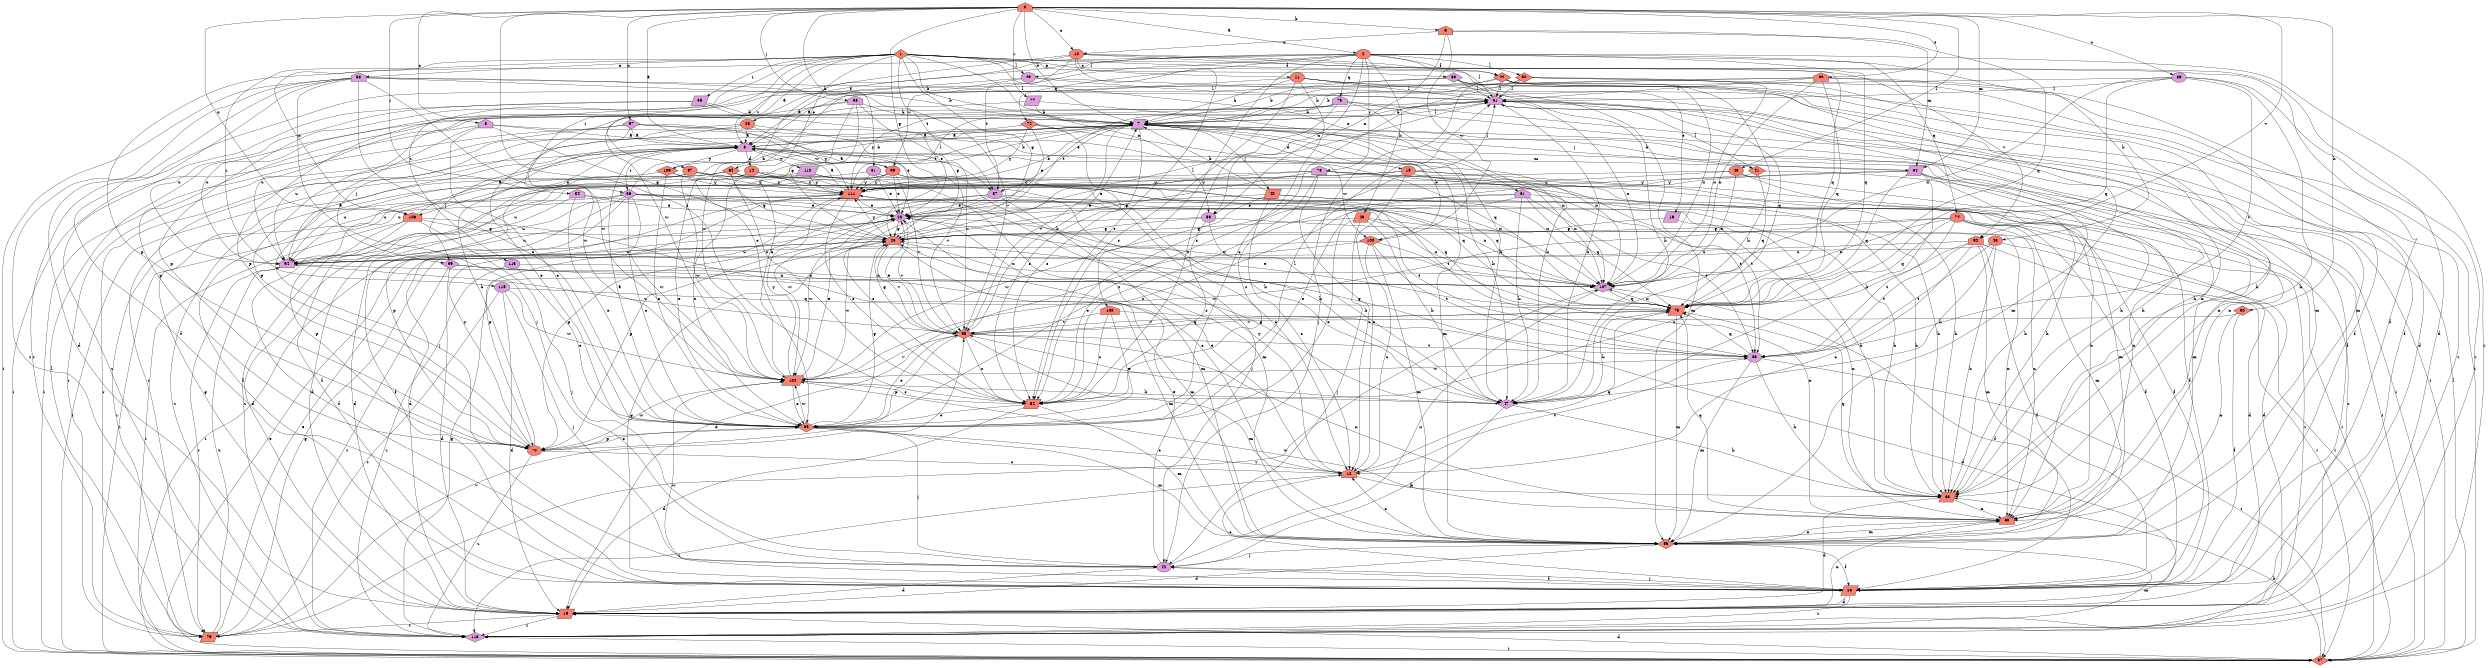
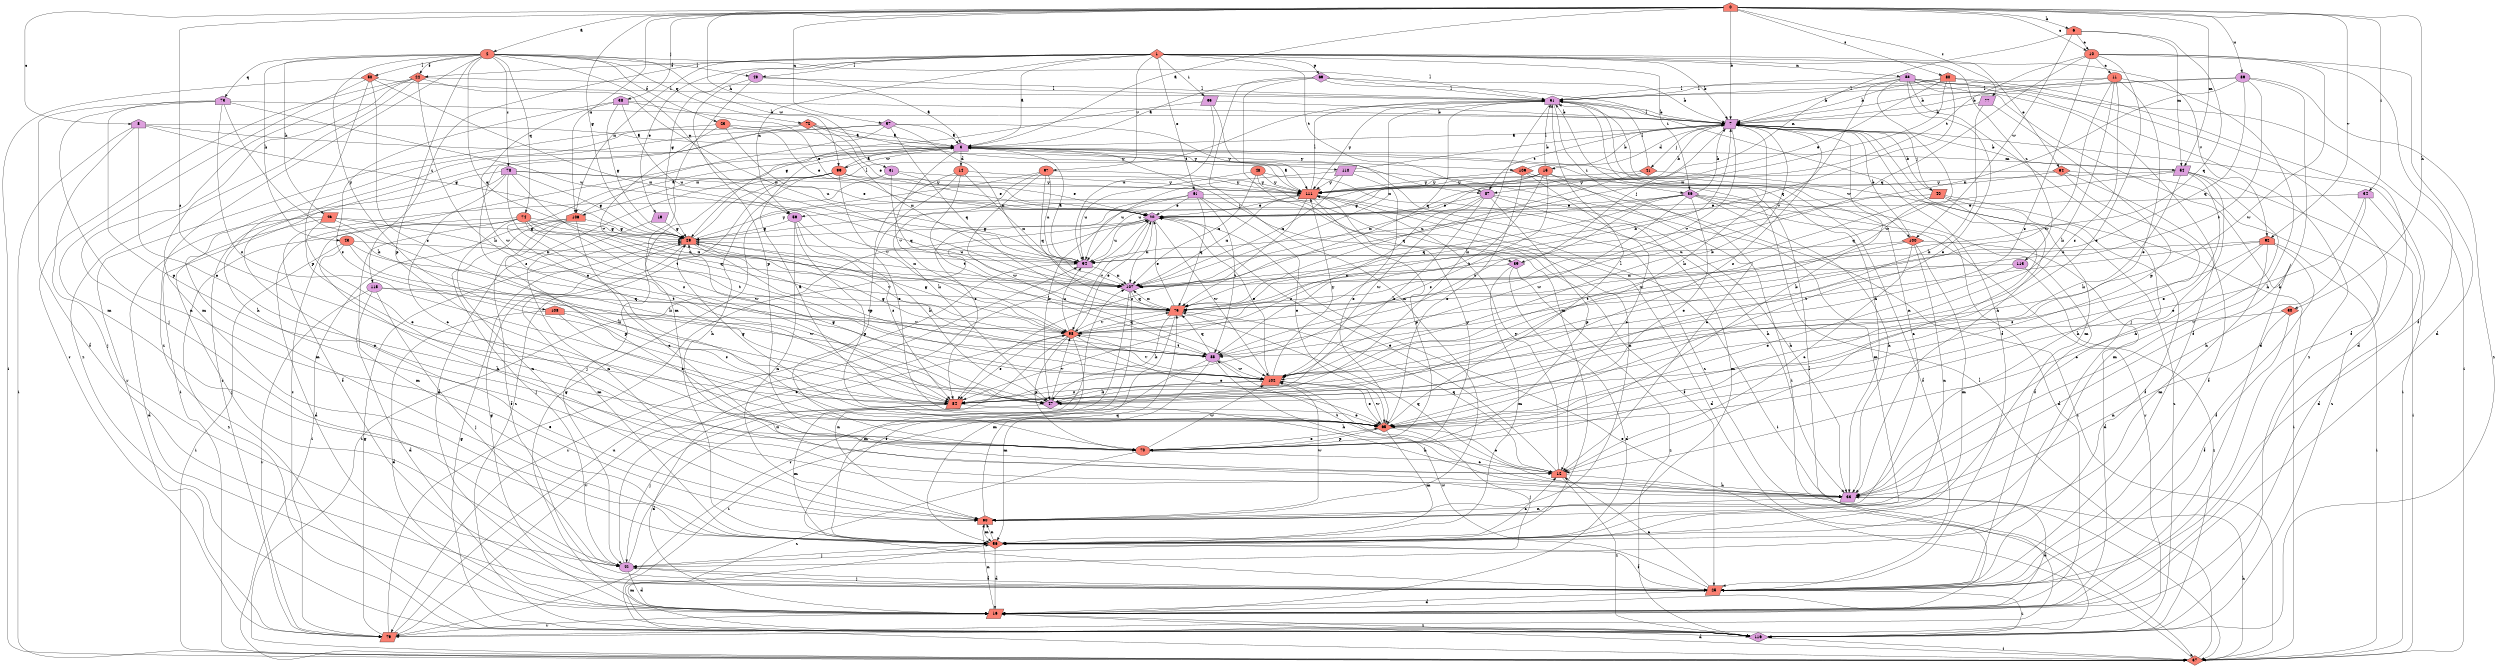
(1844, 18) -> none
(1948, 497) -> (1849, 497)
